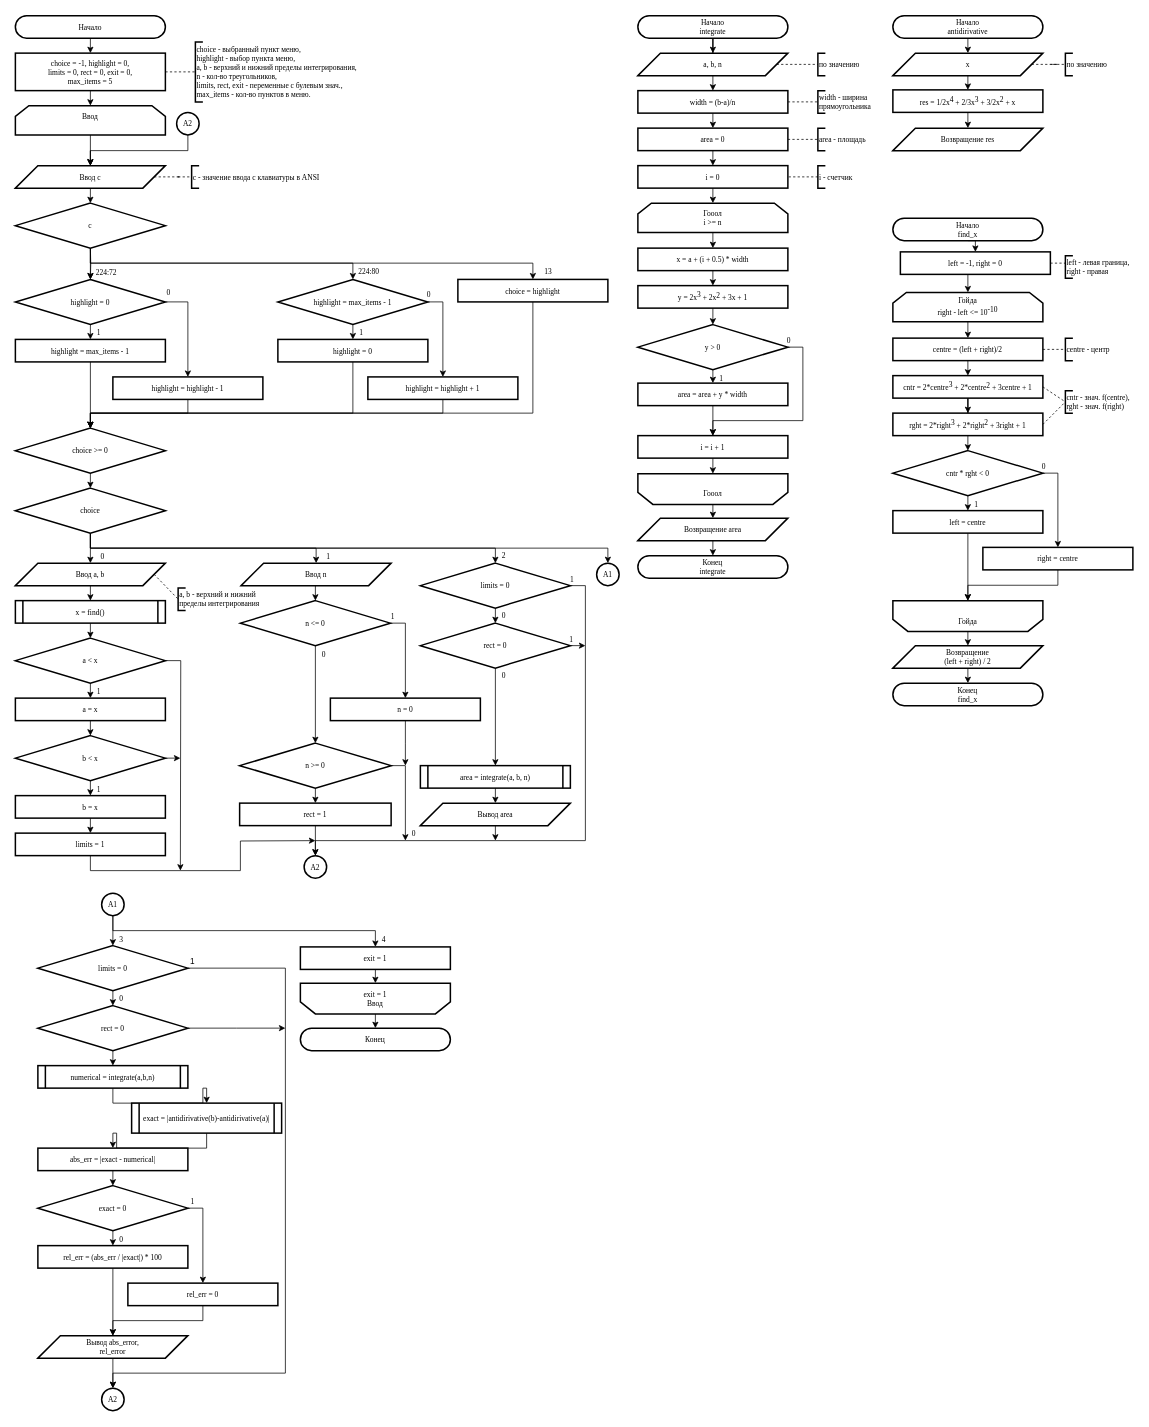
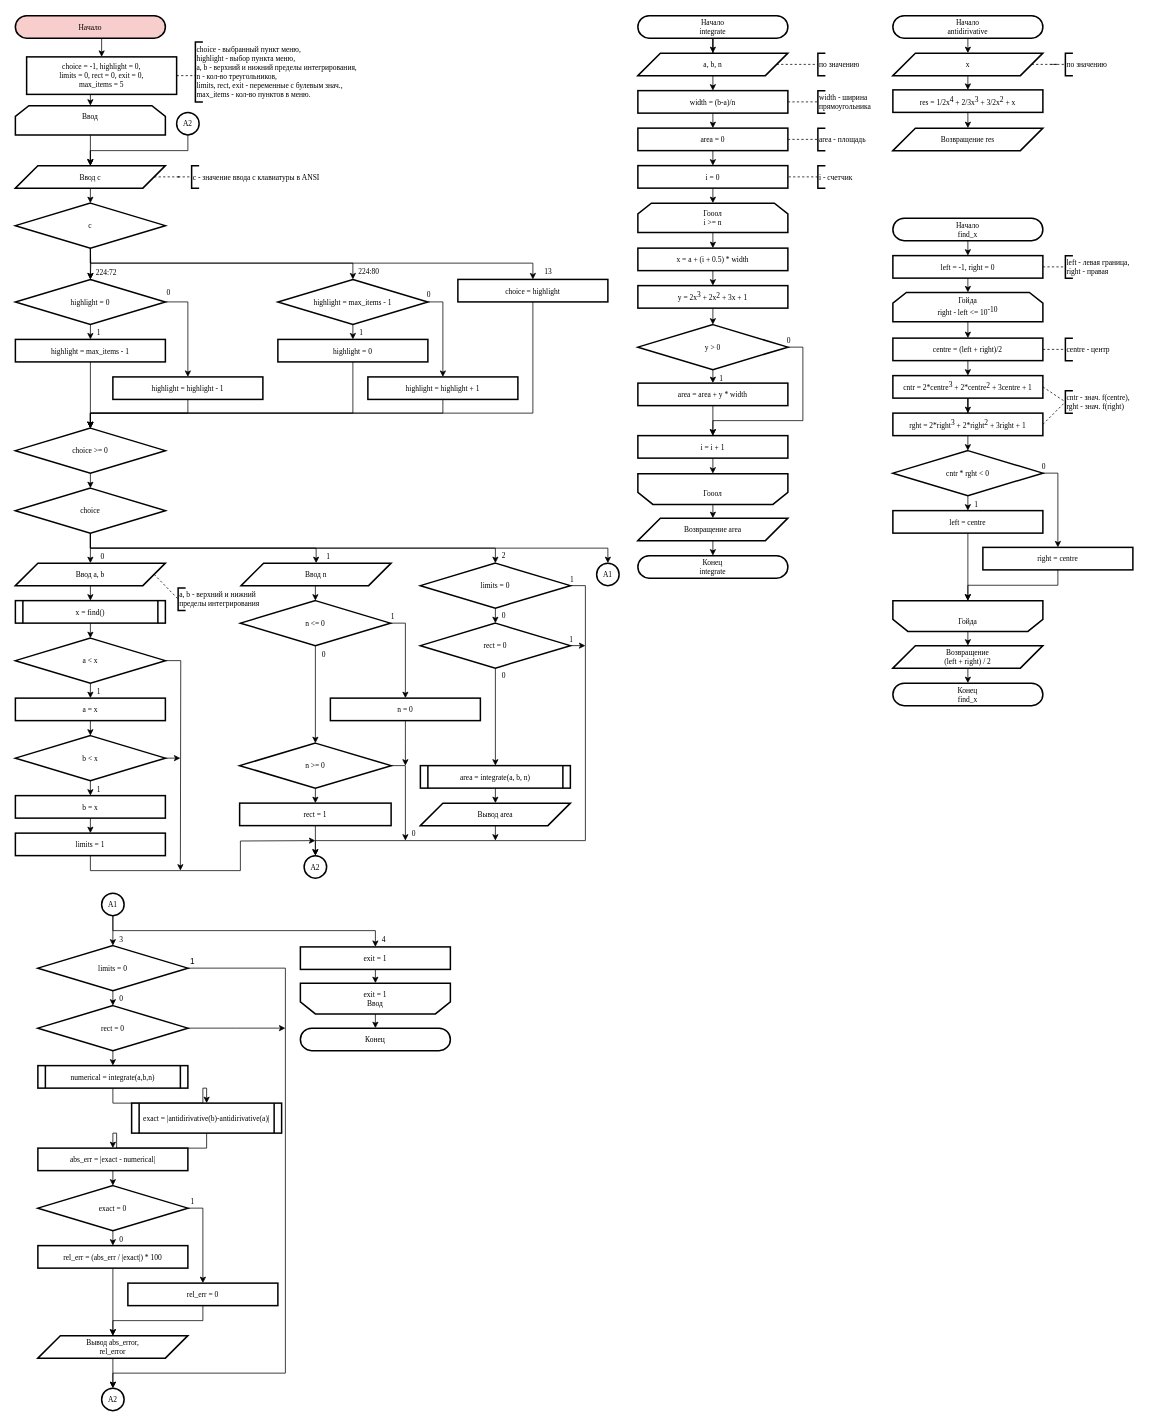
(90, 27) -> (90, 27)
(90, 72) -> (102, 75)
(975, 263) -> (968, 267)
